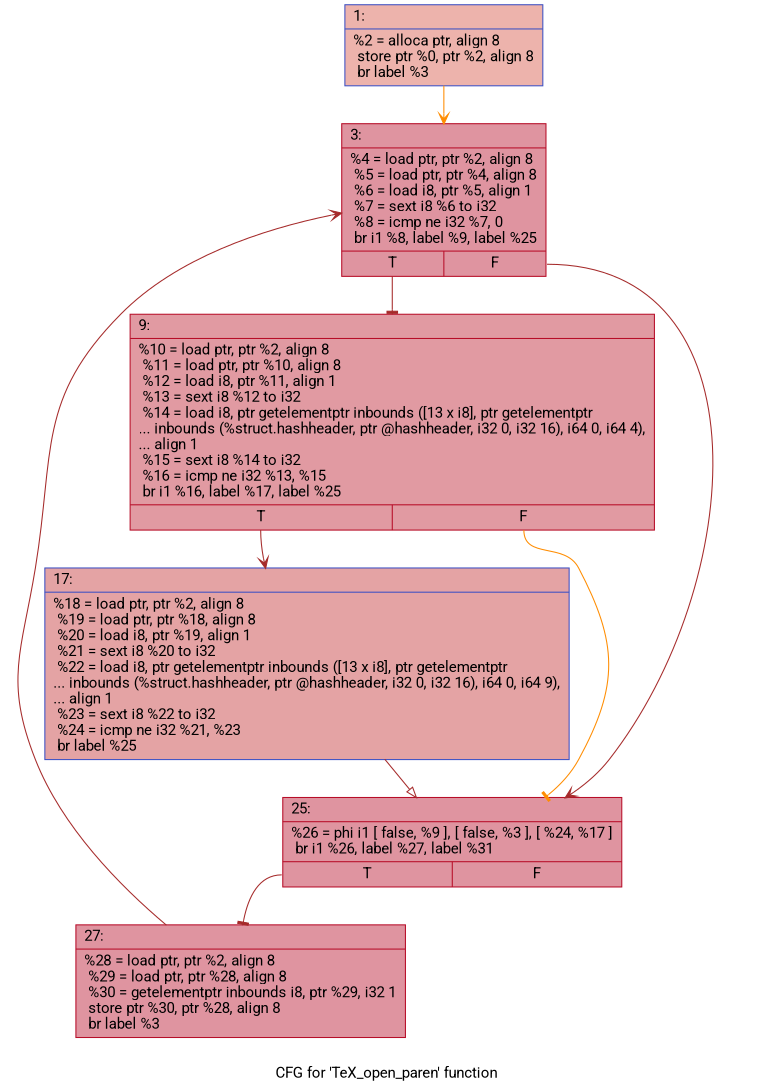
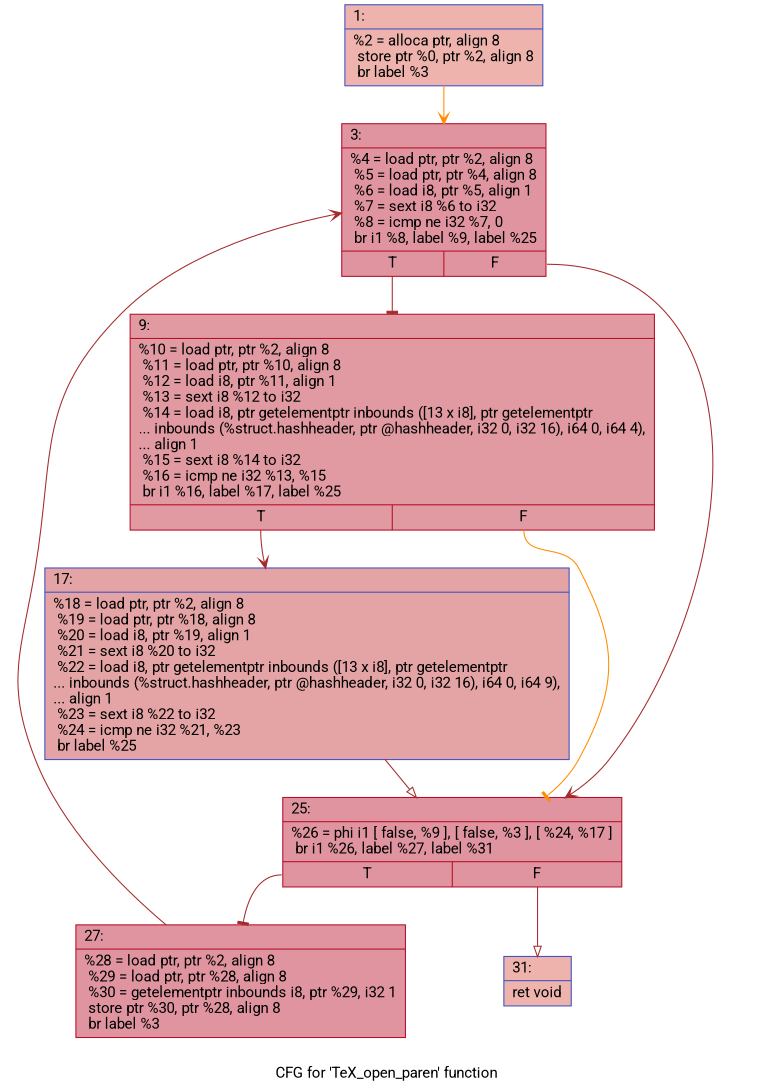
none -> (538, 981)
